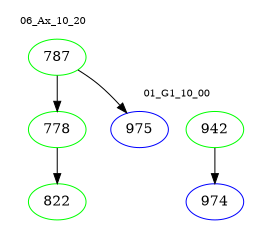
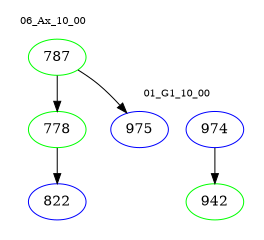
(53, 22) -> (53, 22)
(215, 161) -> (215, 161)
(57, 202) -> (57, 202)
